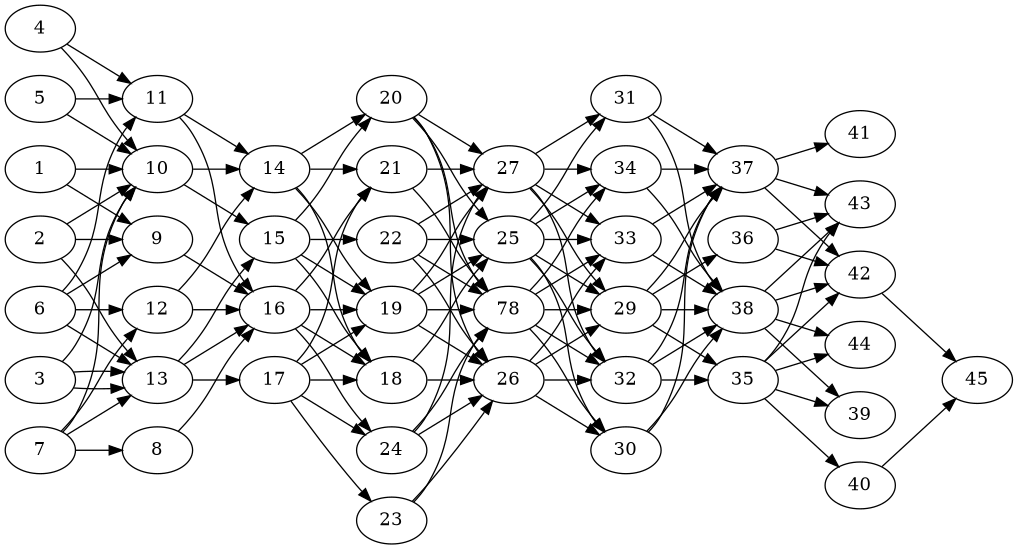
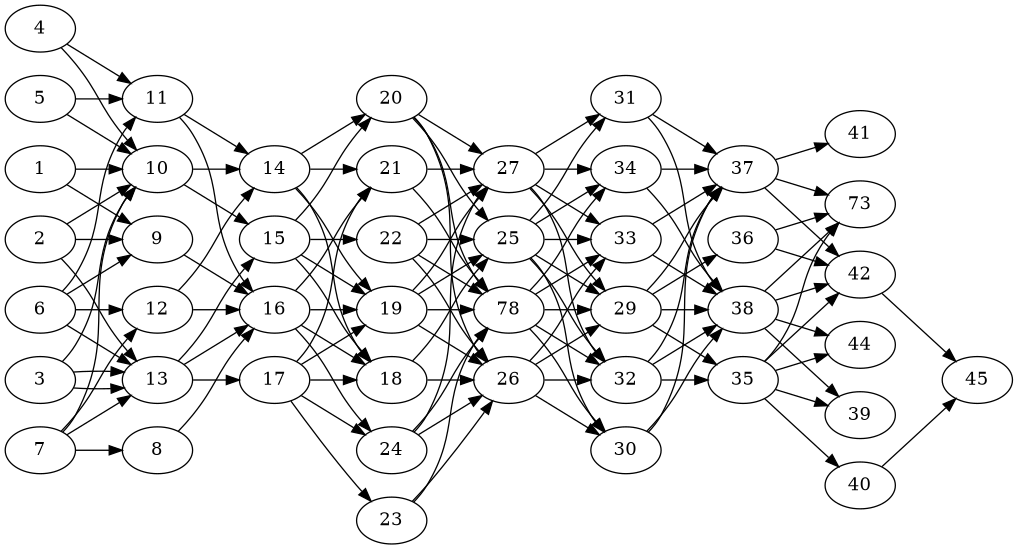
(860, 204) -> (860, 204)
